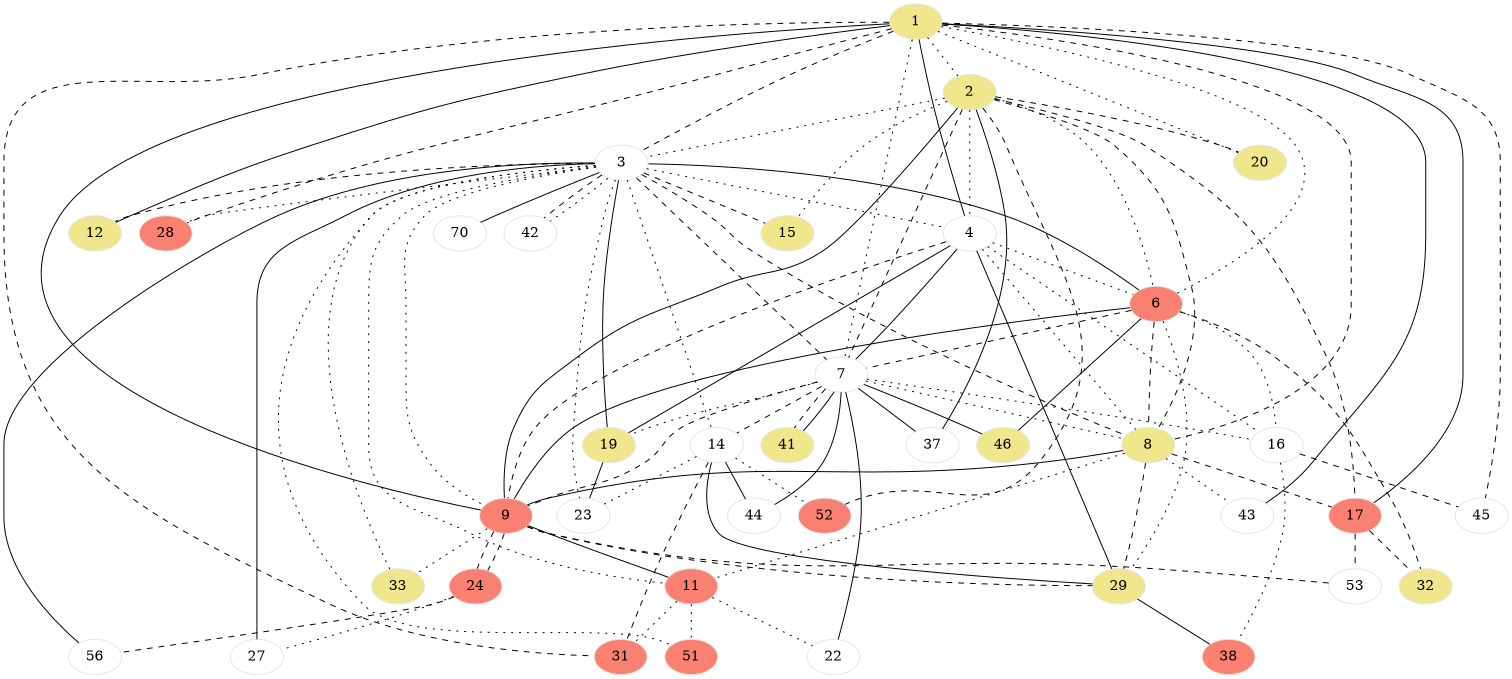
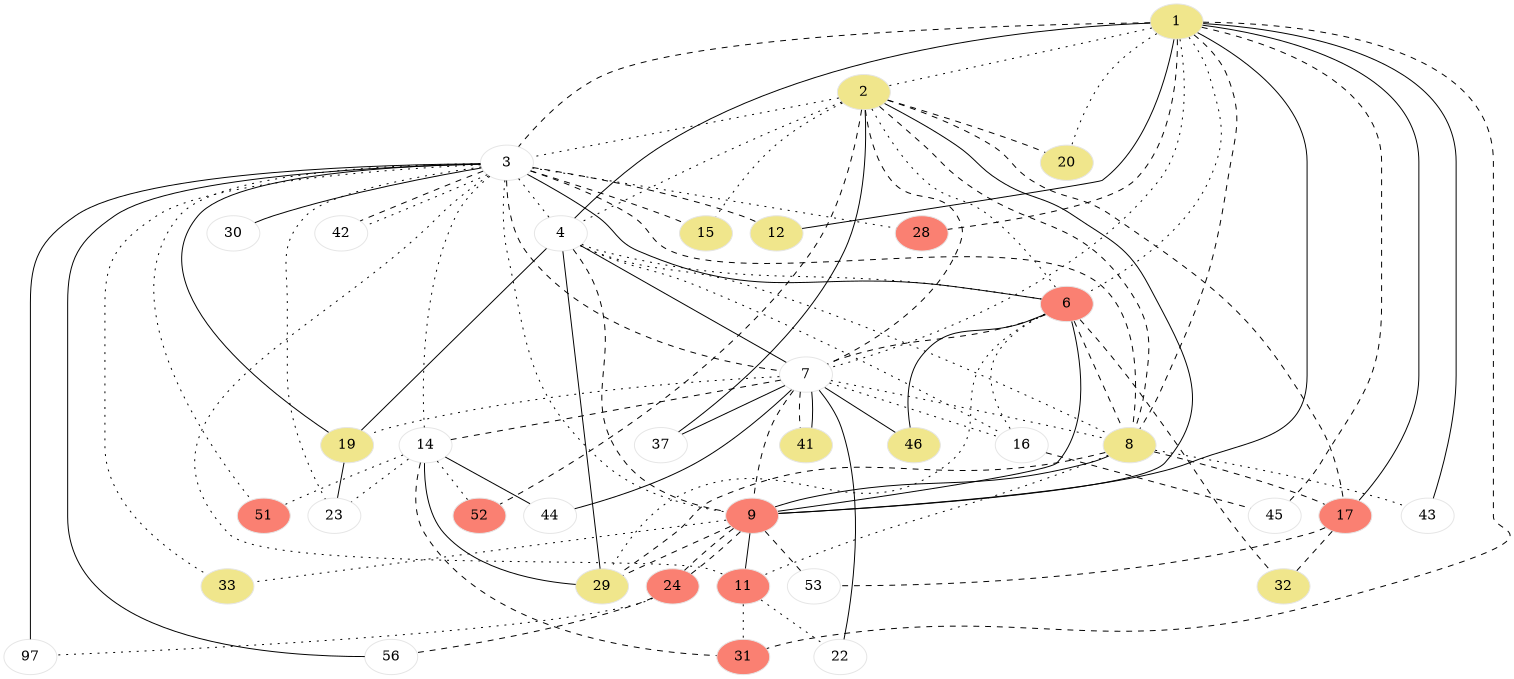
(460, 233) -> (233, 233)
(691, 622) -> (349, 477)
(257, 657) -> (30, 657)
(1229, 657) -> none
